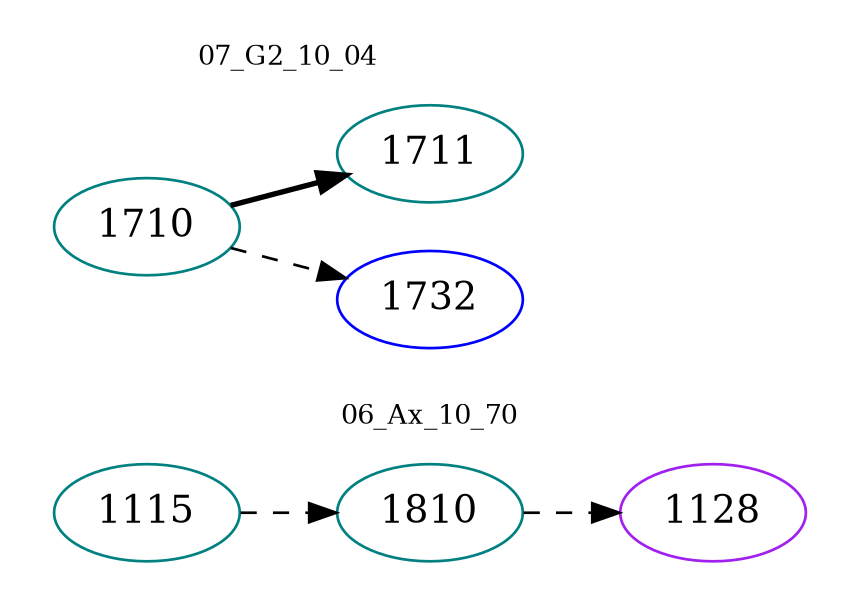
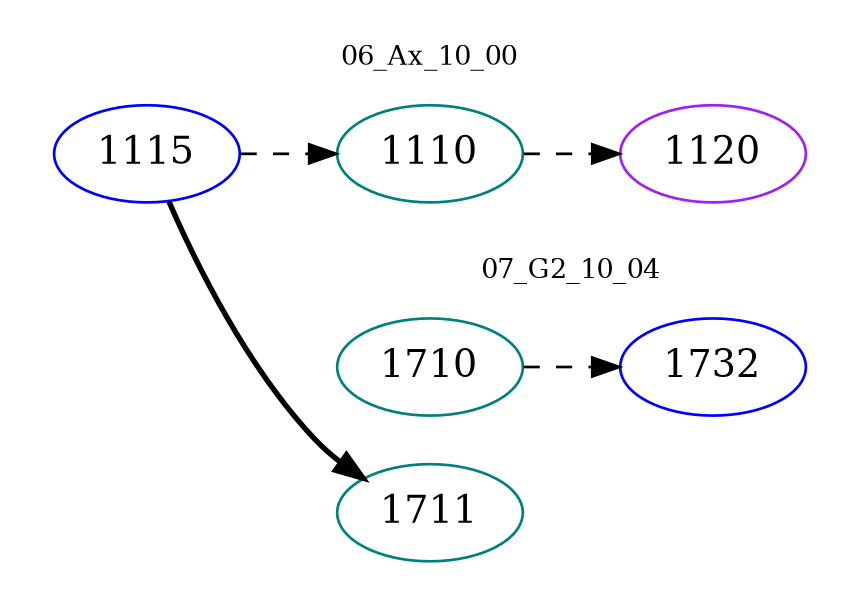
(275, 194) -> (241, 341)
(430, 417) -> (430, 58)
(147, 513) -> (147, 154)
(430, 513) -> (430, 154)
(713, 513) -> (713, 154)
